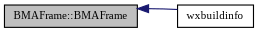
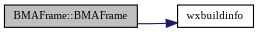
(163, 9) -> (152, 24)
